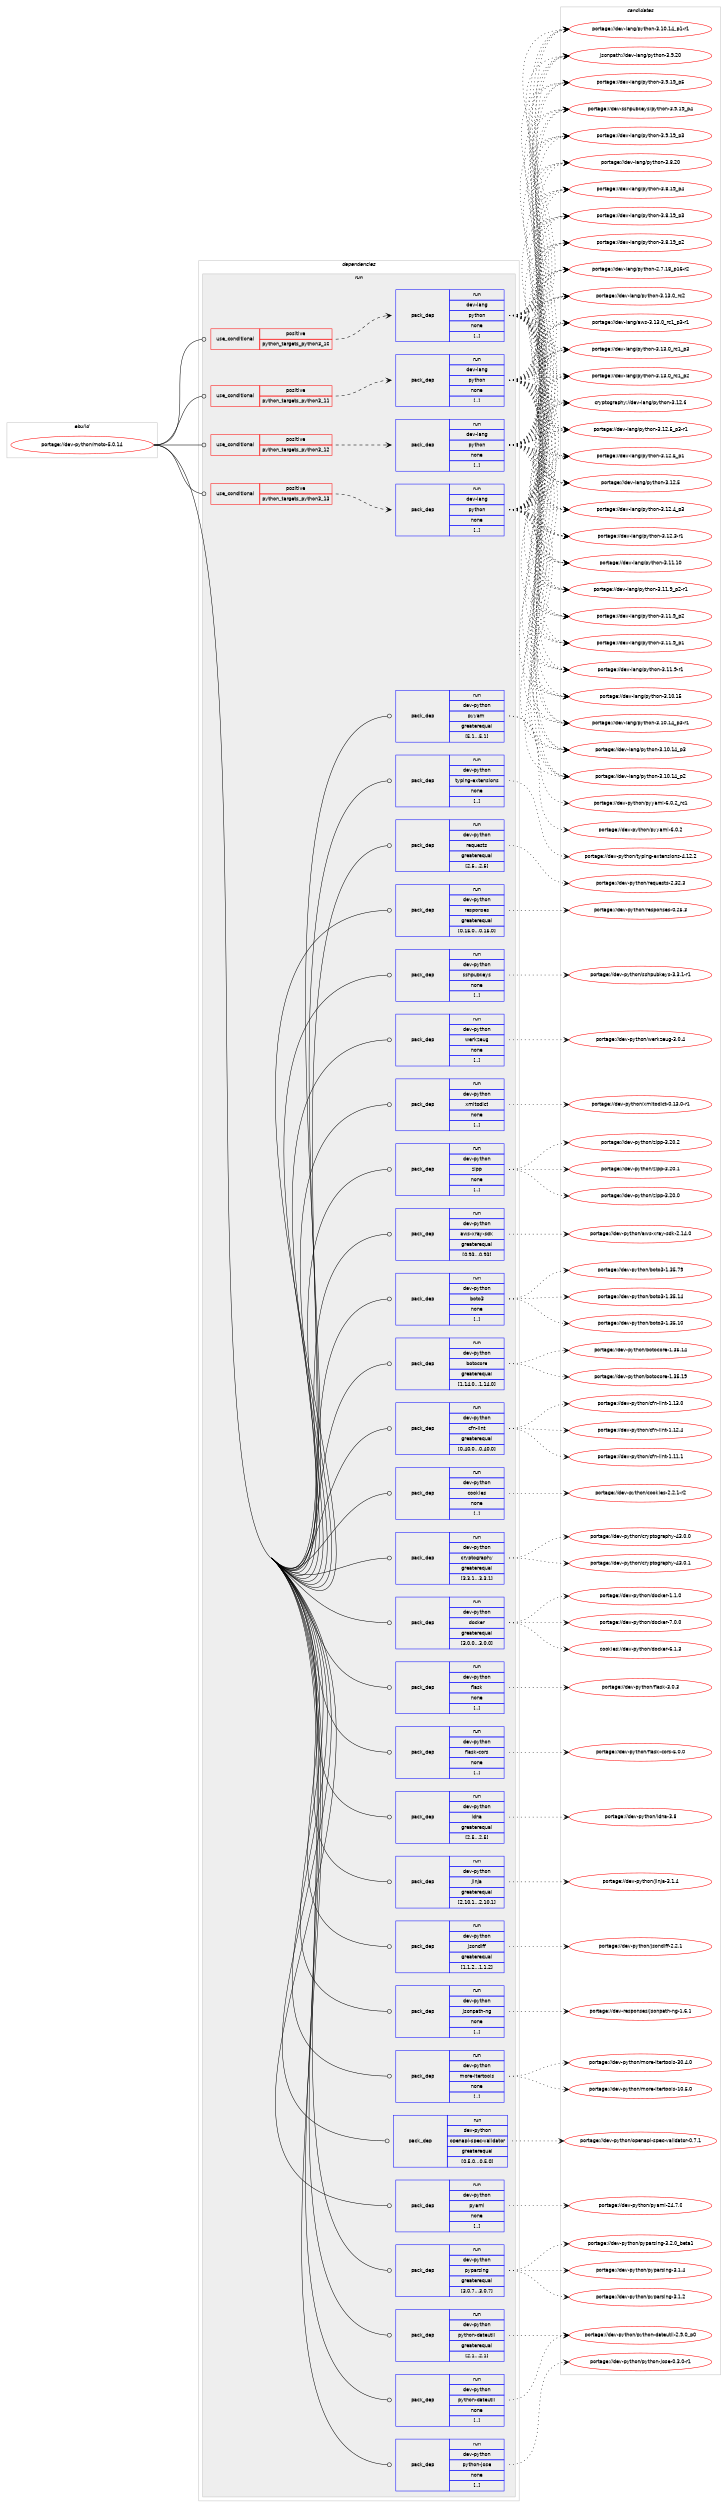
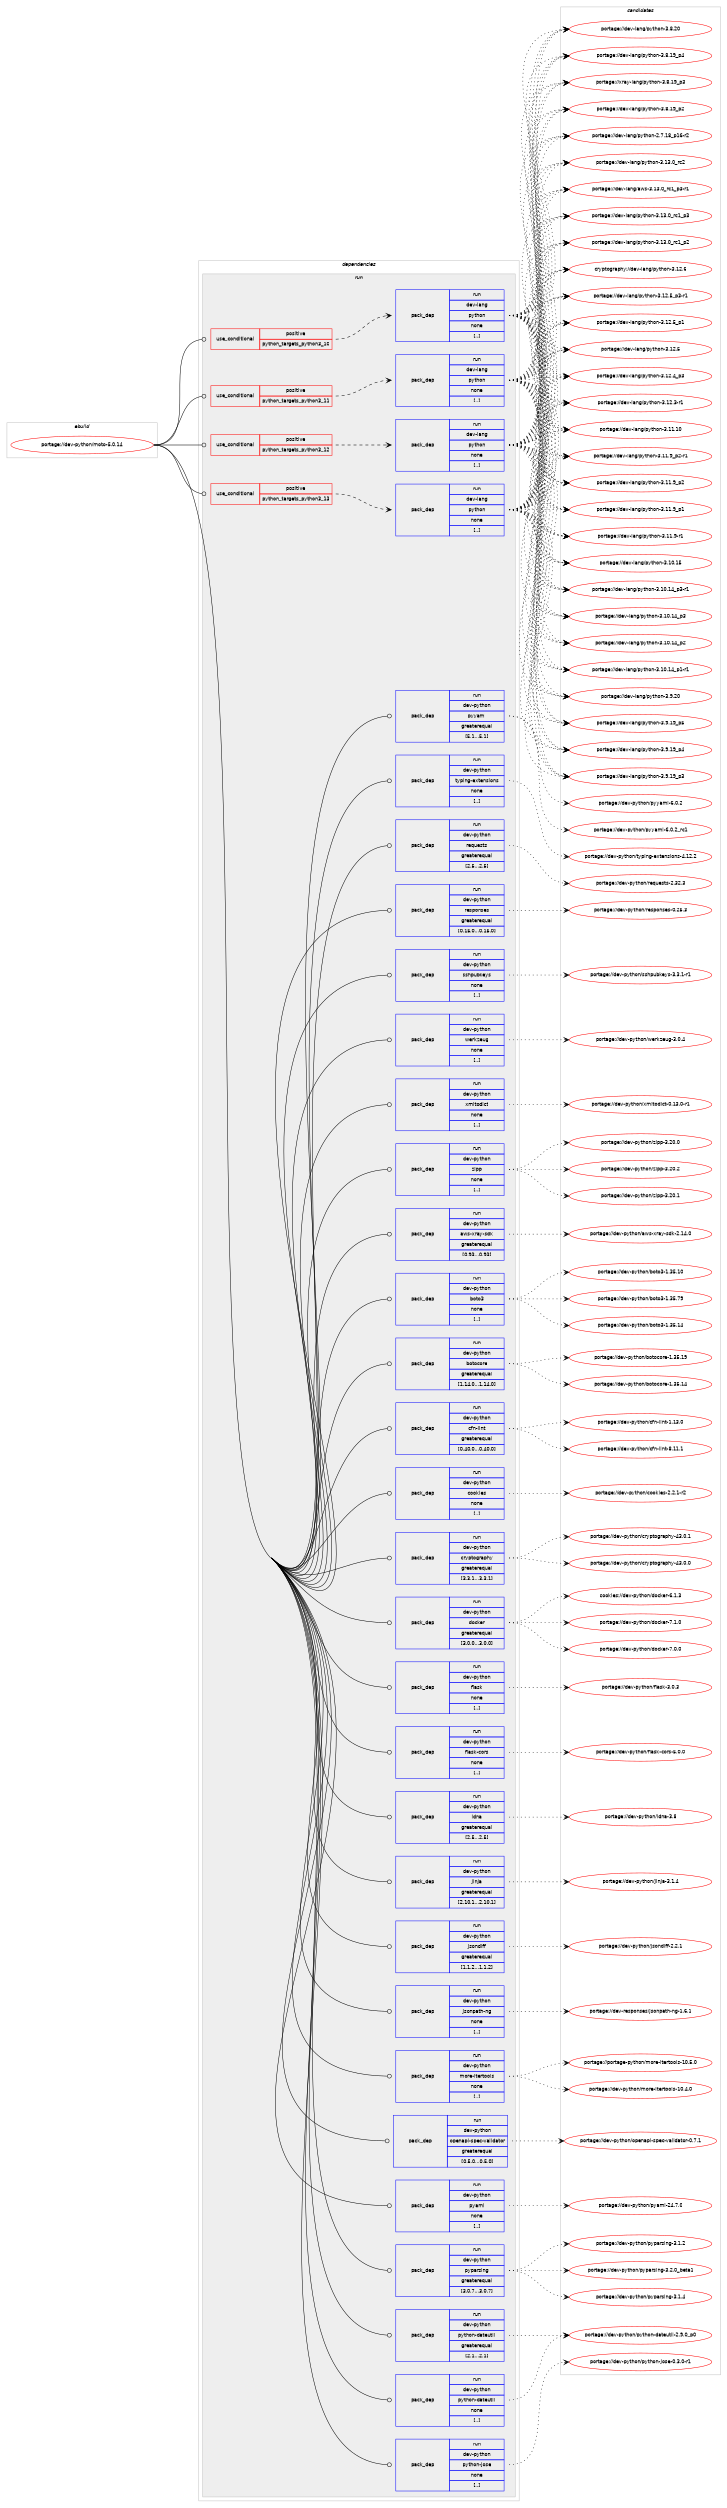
(641, 56) -> (641, 697)
(641, 109) -> (641, 750)
(641, 216) -> (641, 83)
(641, 1430) -> none
(641, 1457) -> (641, 1449)
(641, 1596) -> (641, 1623)
(641, 2063) -> (641, 2090)
(641, 2090) -> (641, 2063)
